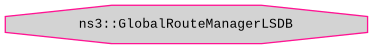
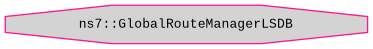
(186, 24) -> (186, 24)
